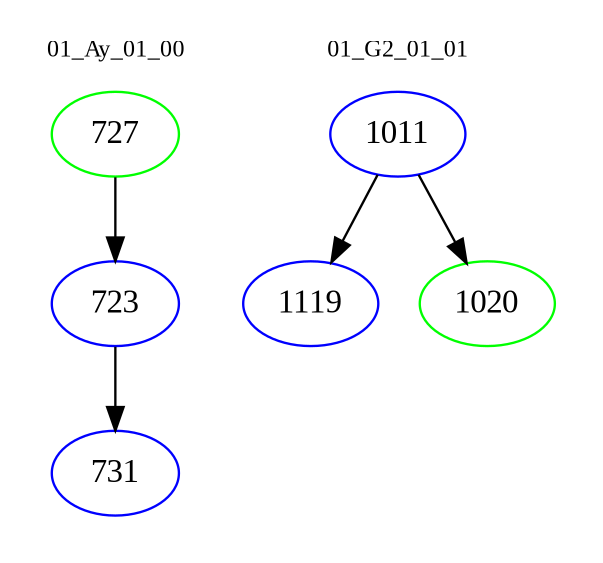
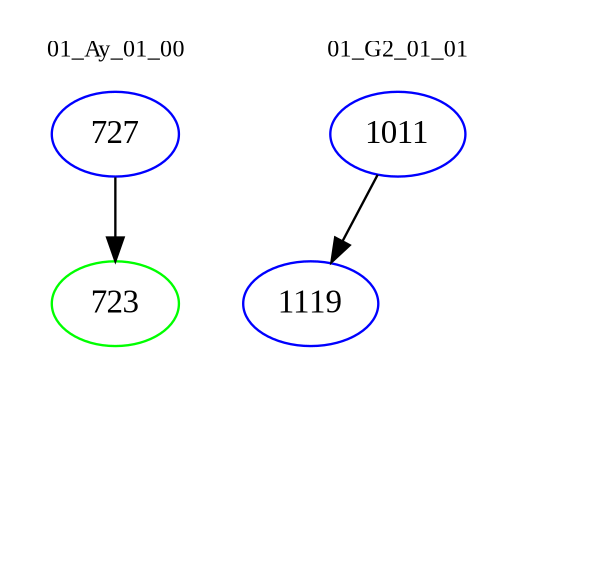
(115, 134) -> (115, 134)
(115, 304) -> (115, 304)
(487, 304) -> none
(115, 473) -> none
